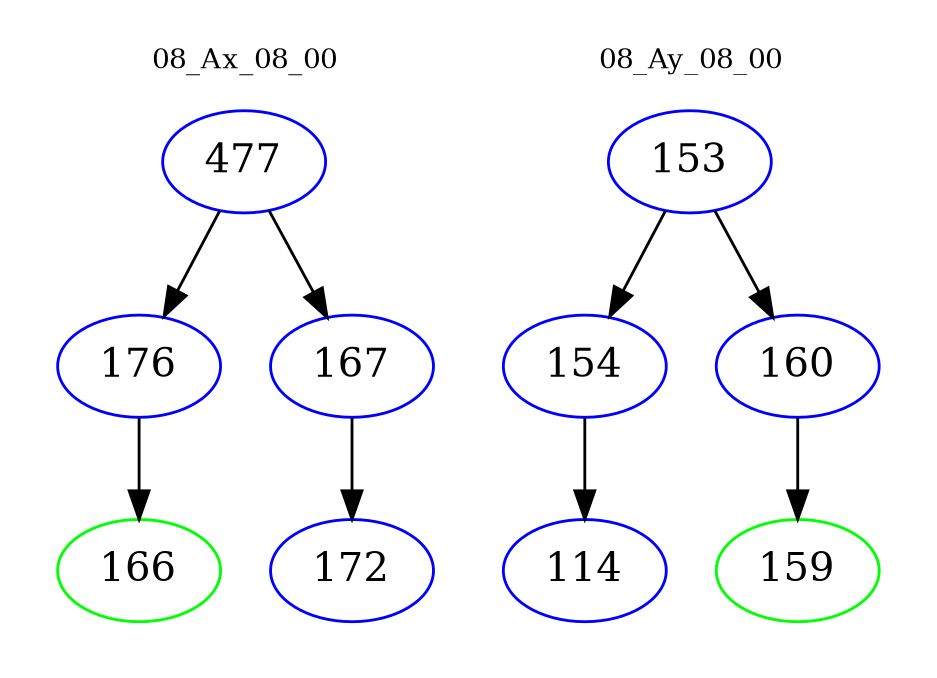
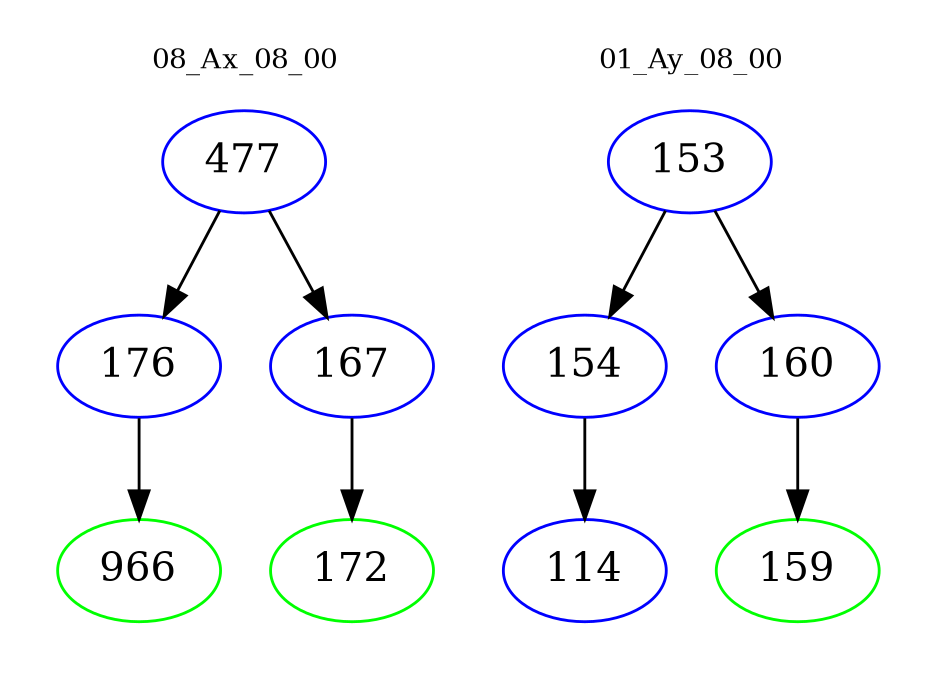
(691, 61) -> (691, 61)
(139, 571) -> (139, 571)
(352, 571) -> (352, 571)
